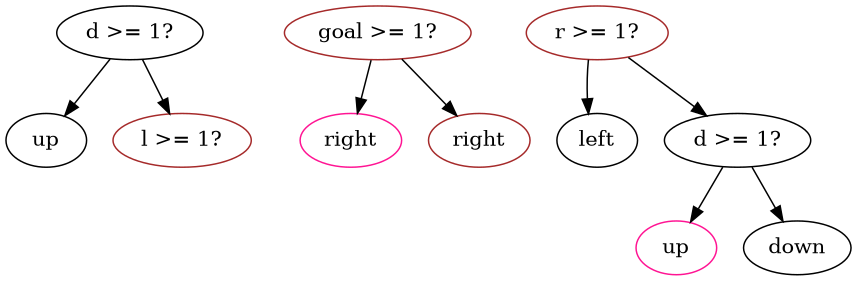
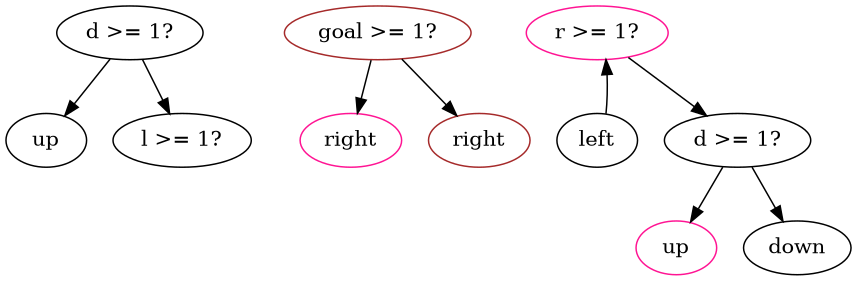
(597, 33) -> (597, 33)
(587, 79) -> (607, 94)
(182, 140) -> (182, 140)
